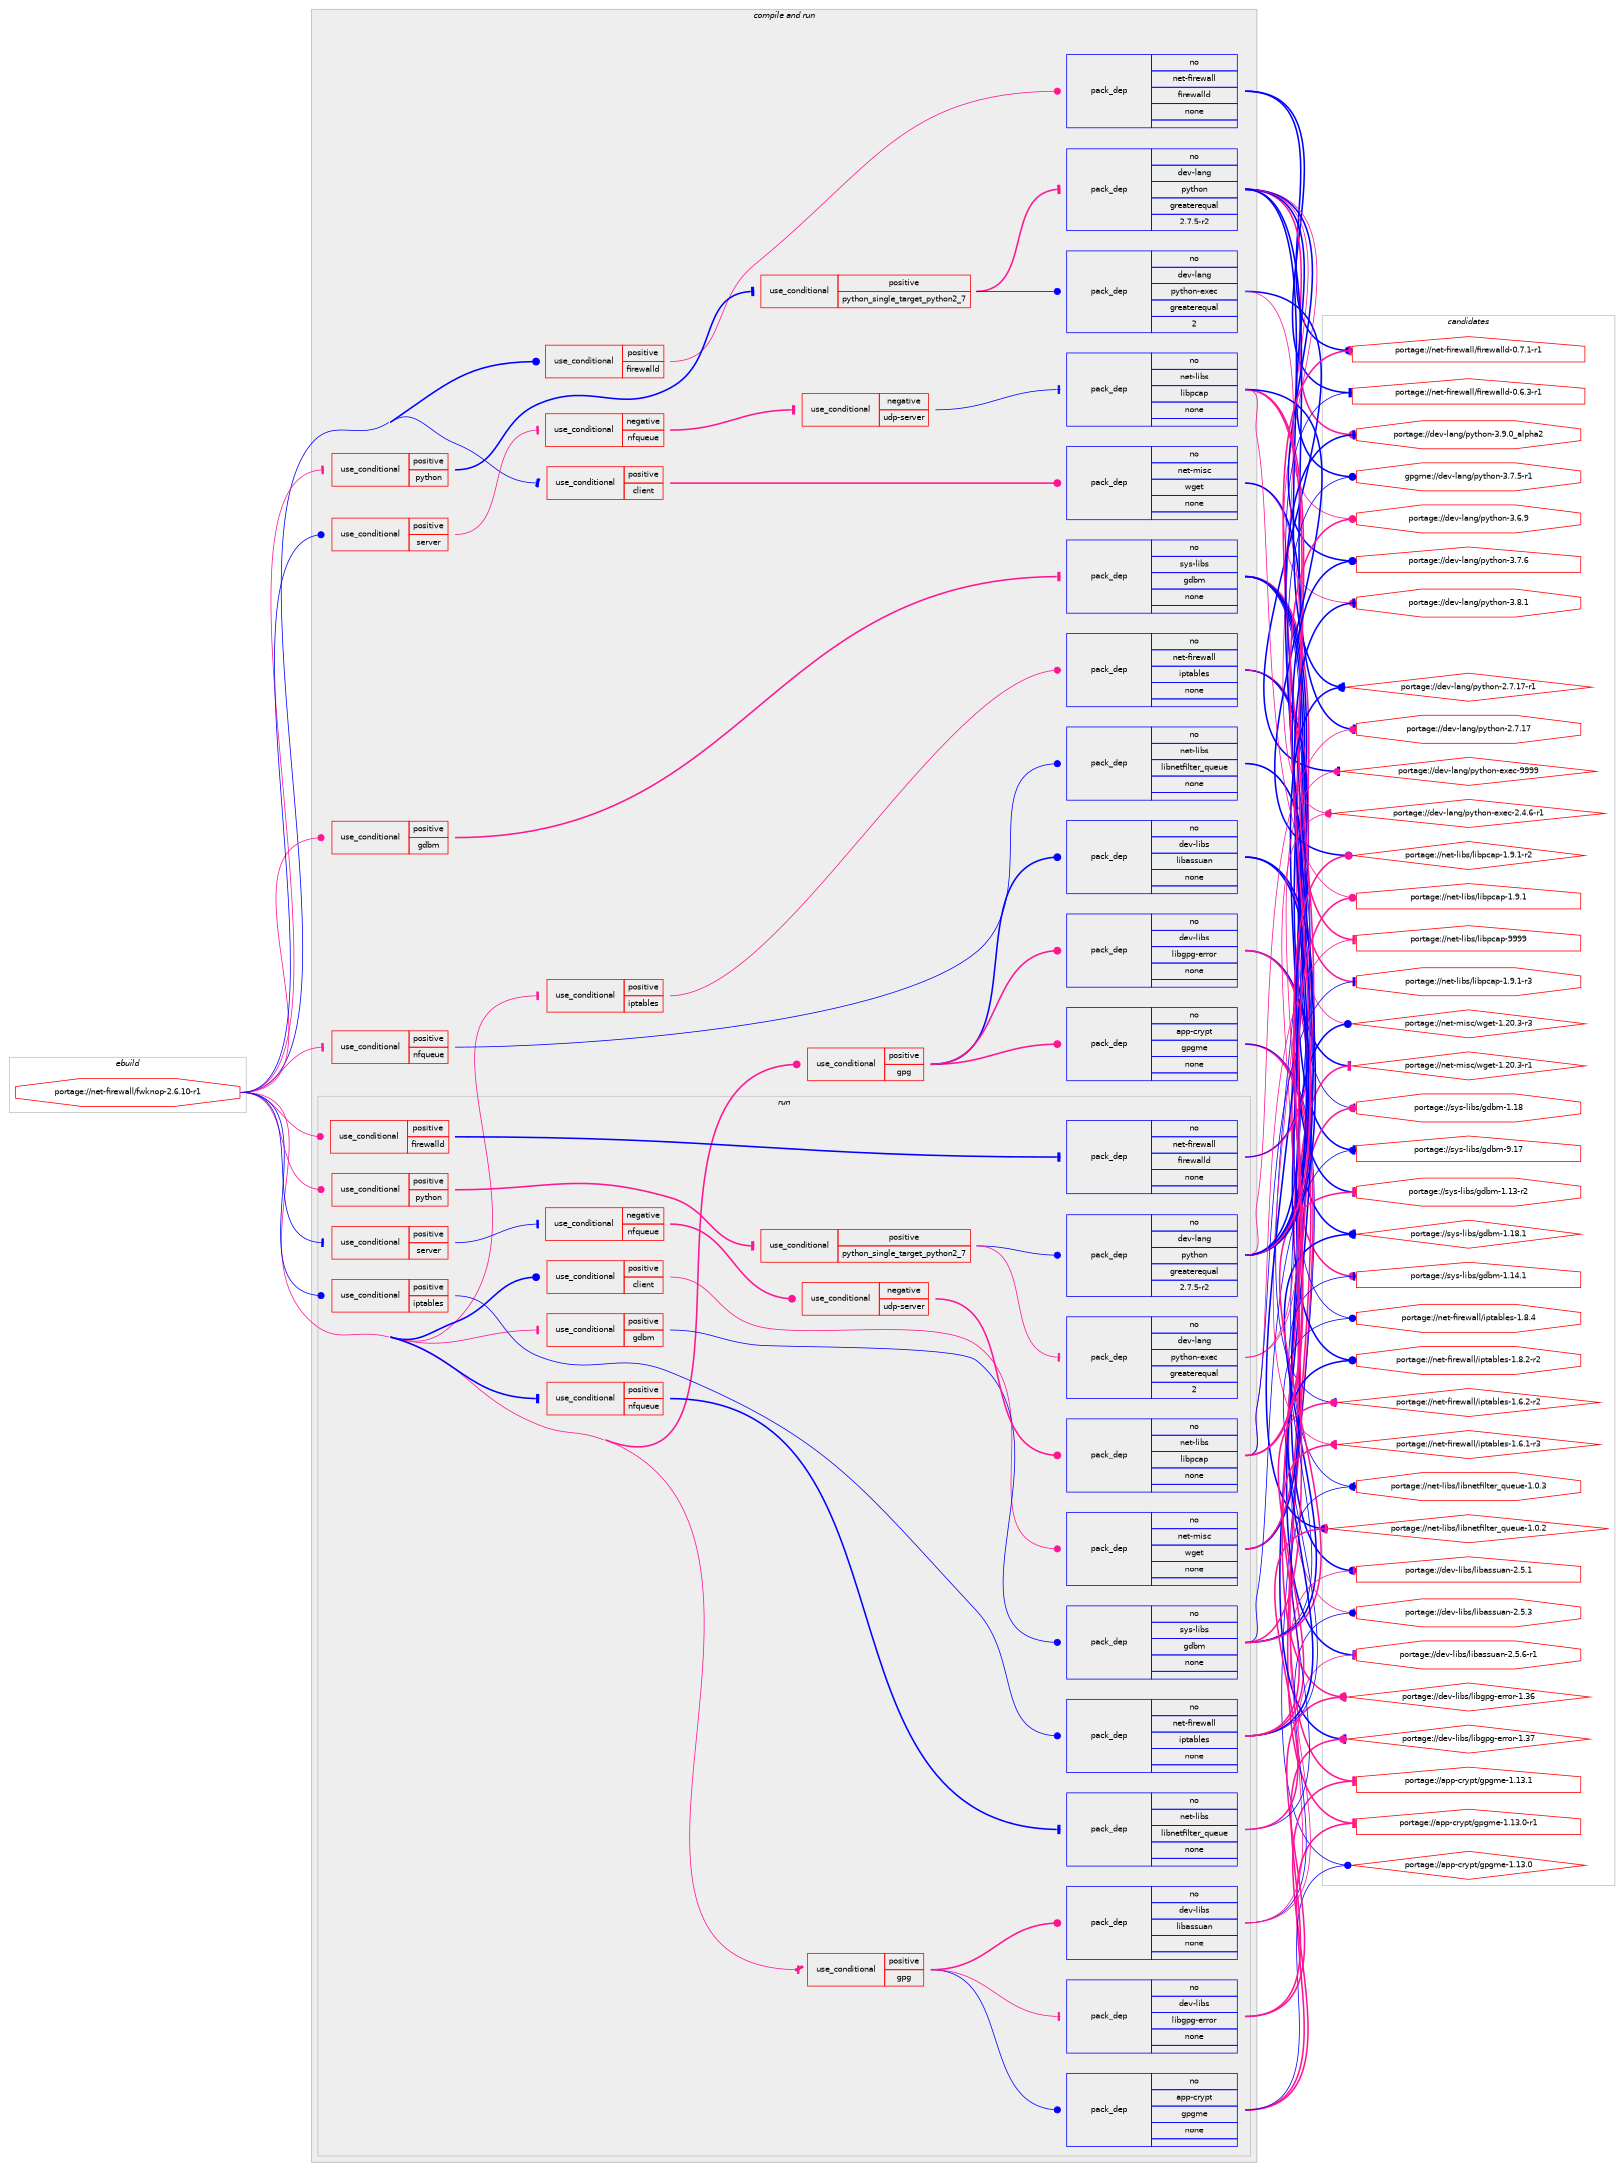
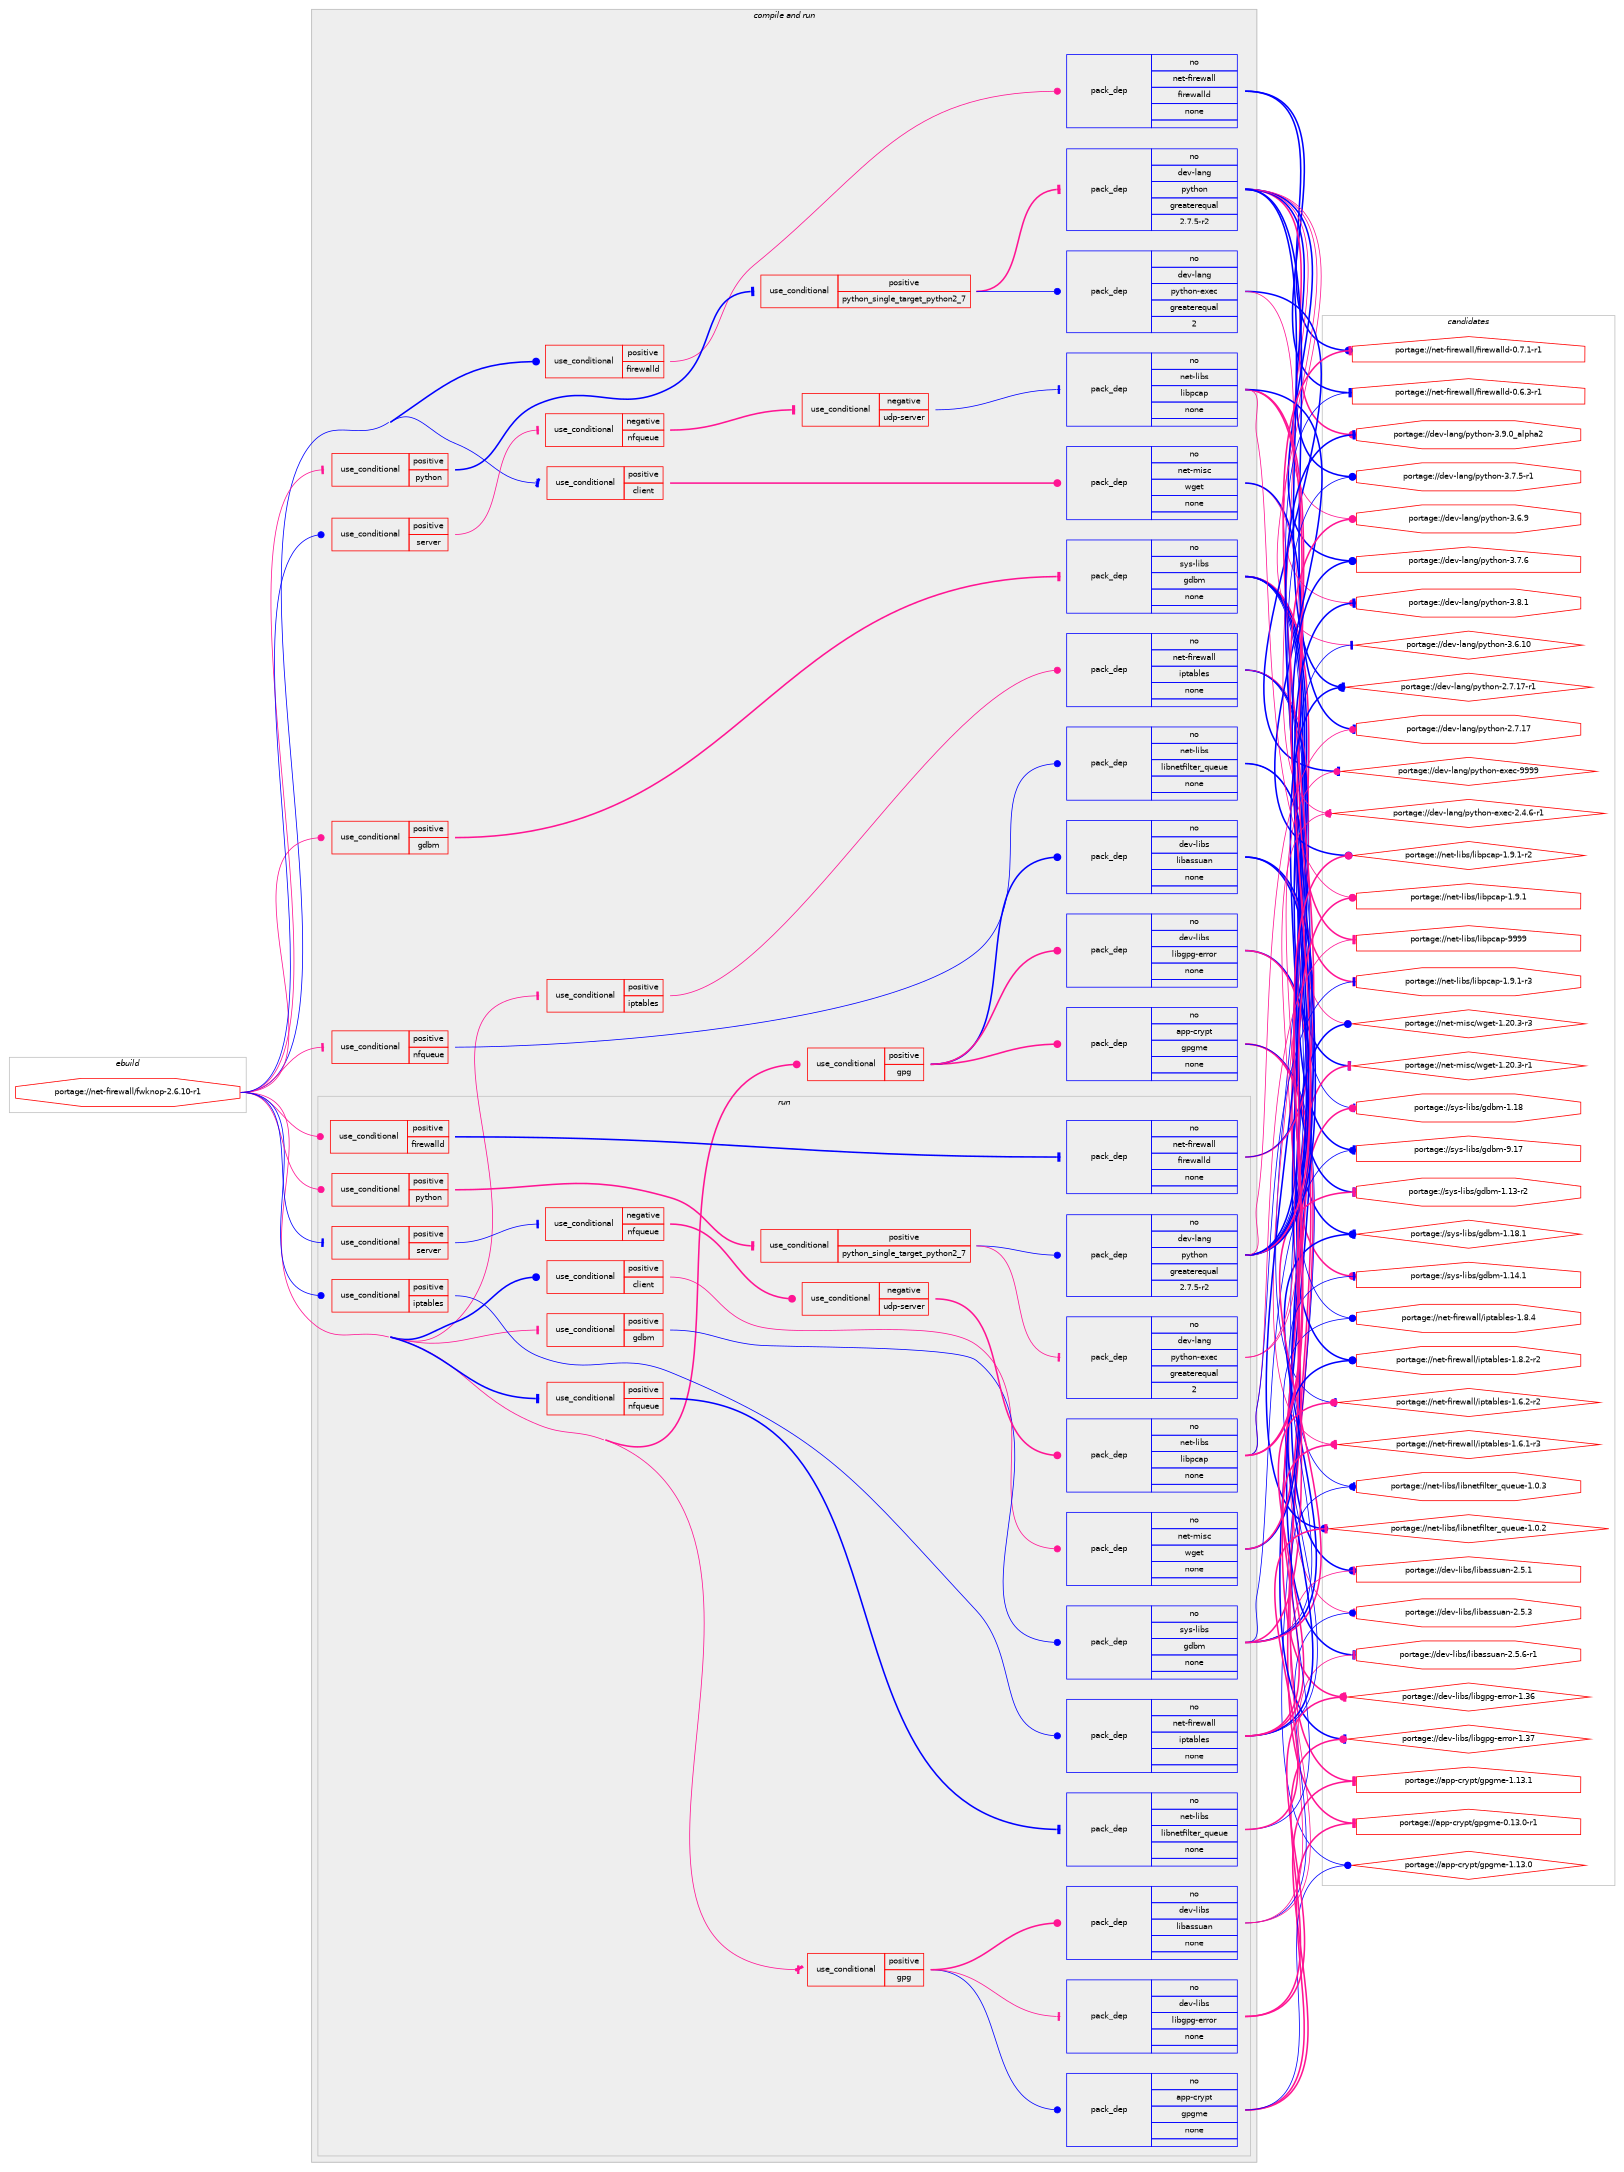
(1469, 477) -> (1469, 477)
none -> (1469, 645)
(1469, 1823) -> (1469, 1823)
